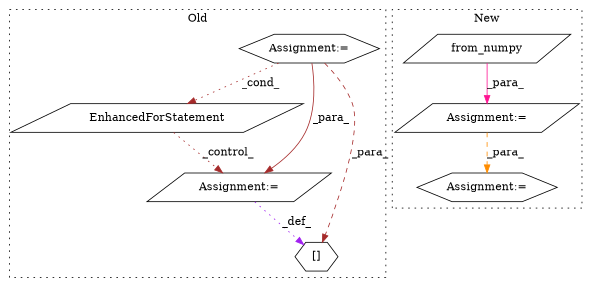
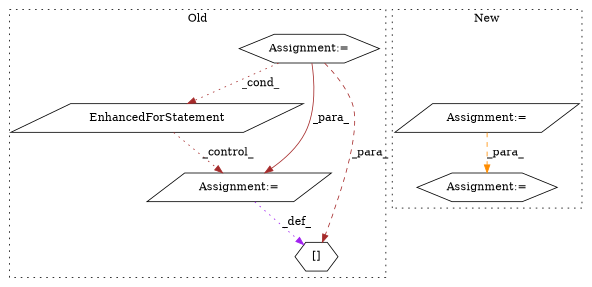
(487, 49) -> none
